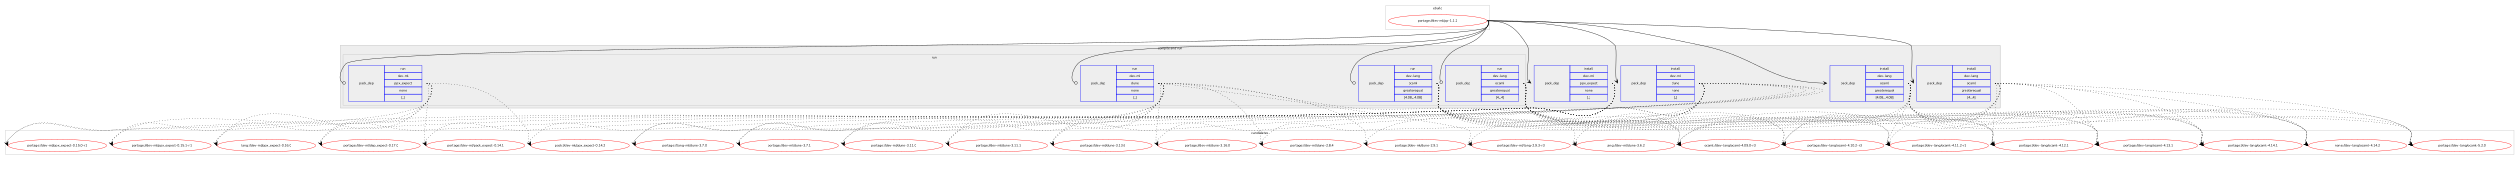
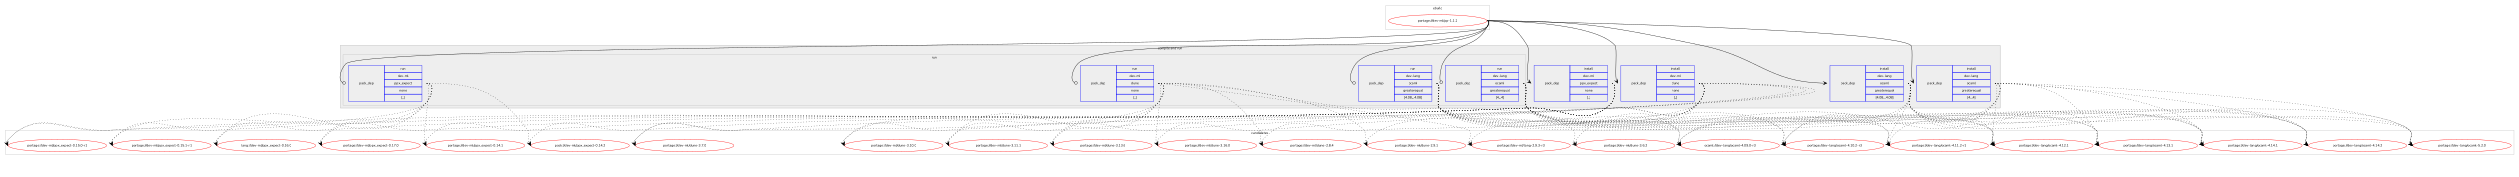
(371, 146) -> (371, 146)
(476, 146) -> (476, 146)
(685, 146) -> (685, 146)
(789, 146) -> none
(894, 146) -> (894, 146)
(1626, 146) -> (1626, 146)
(2358, 146) -> (2358, 146)
